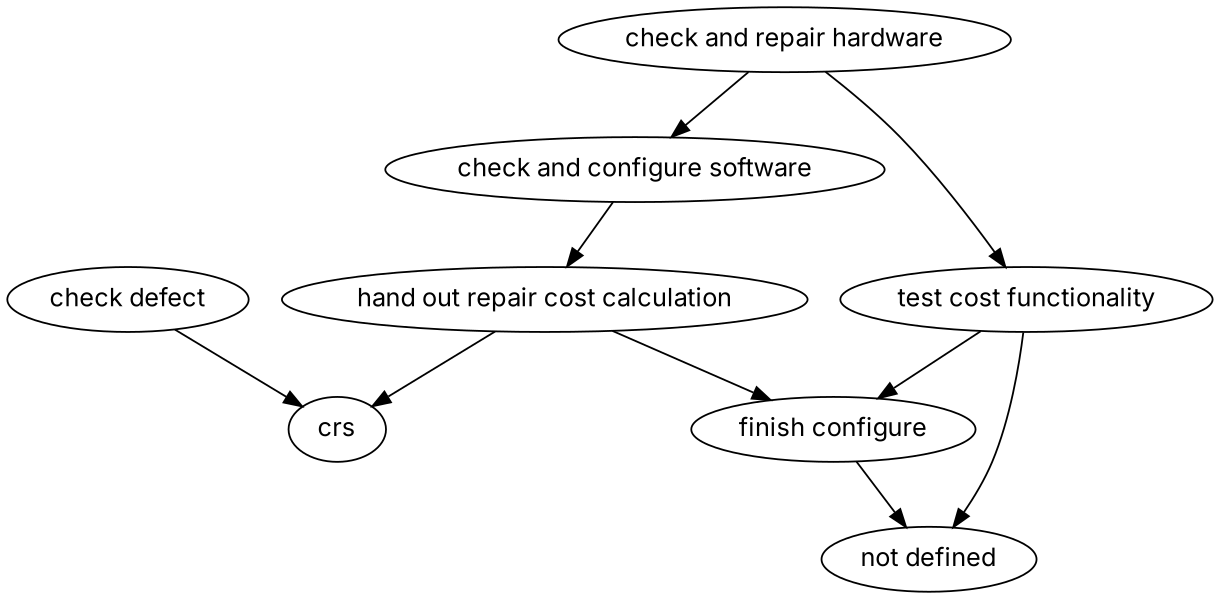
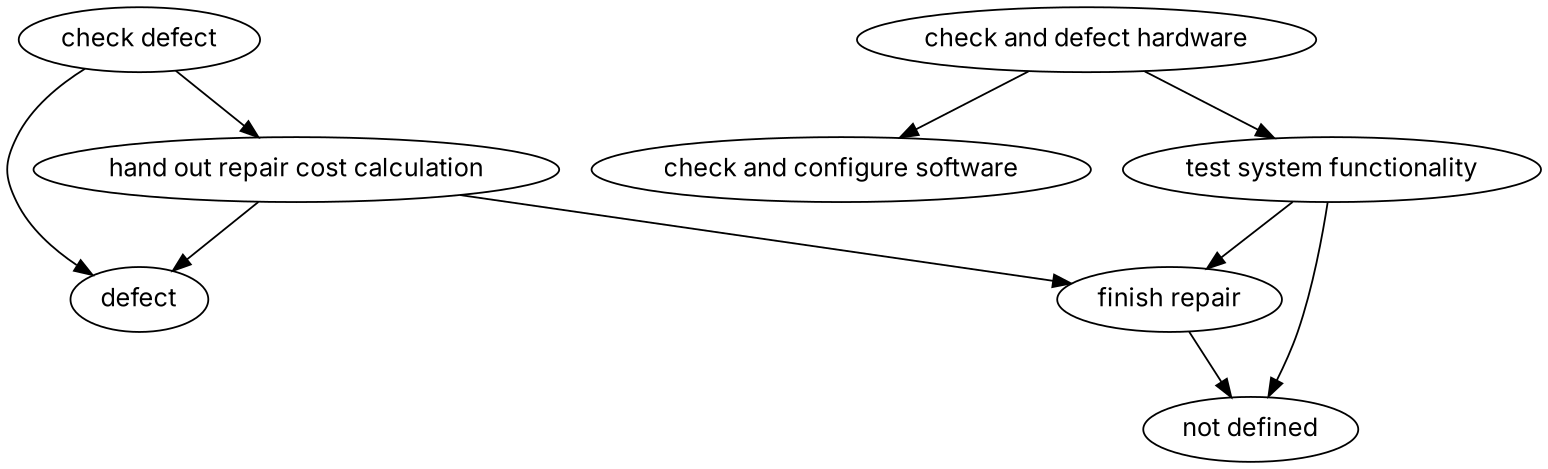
(785, 40) -> (1087, 40)
(595, 227) -> (210, 98)
(1026, 299) -> (1332, 170)
(337, 429) -> (139, 299)
(833, 429) -> (1170, 299)
